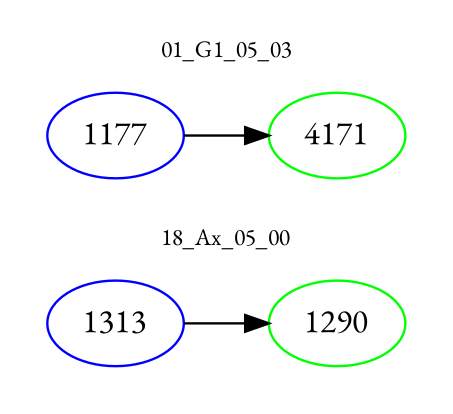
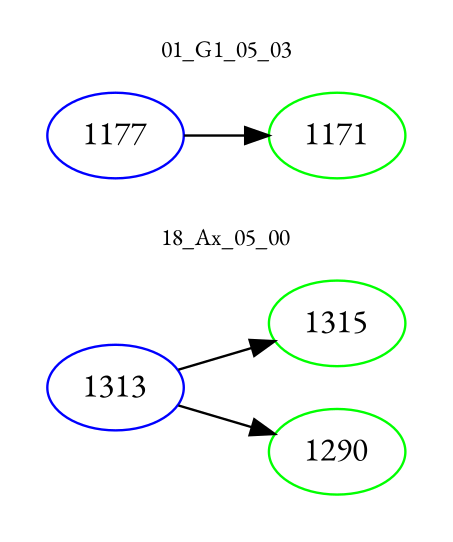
(337, 136) -> (337, 136)
none -> (337, 323)
